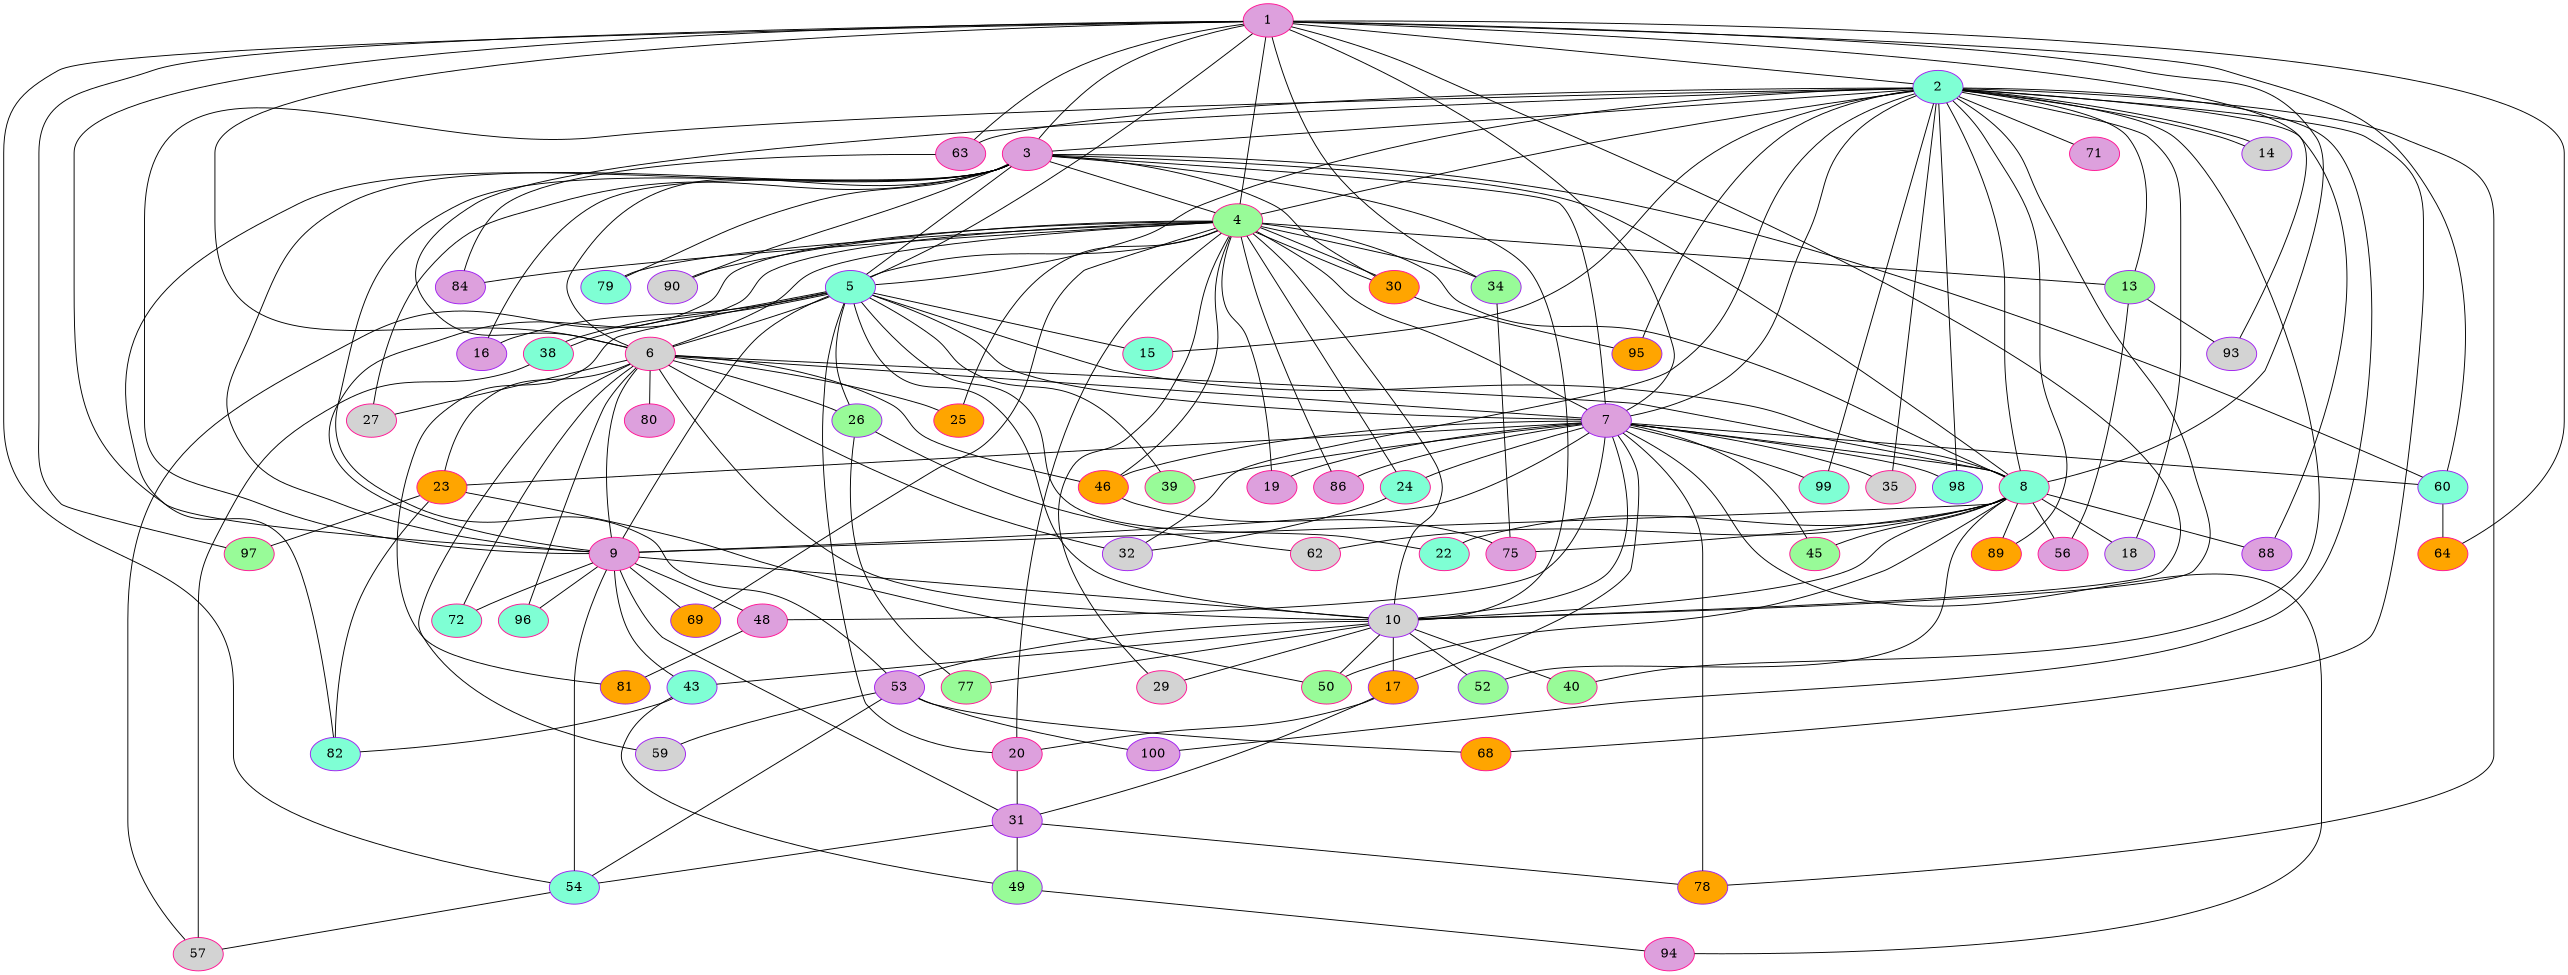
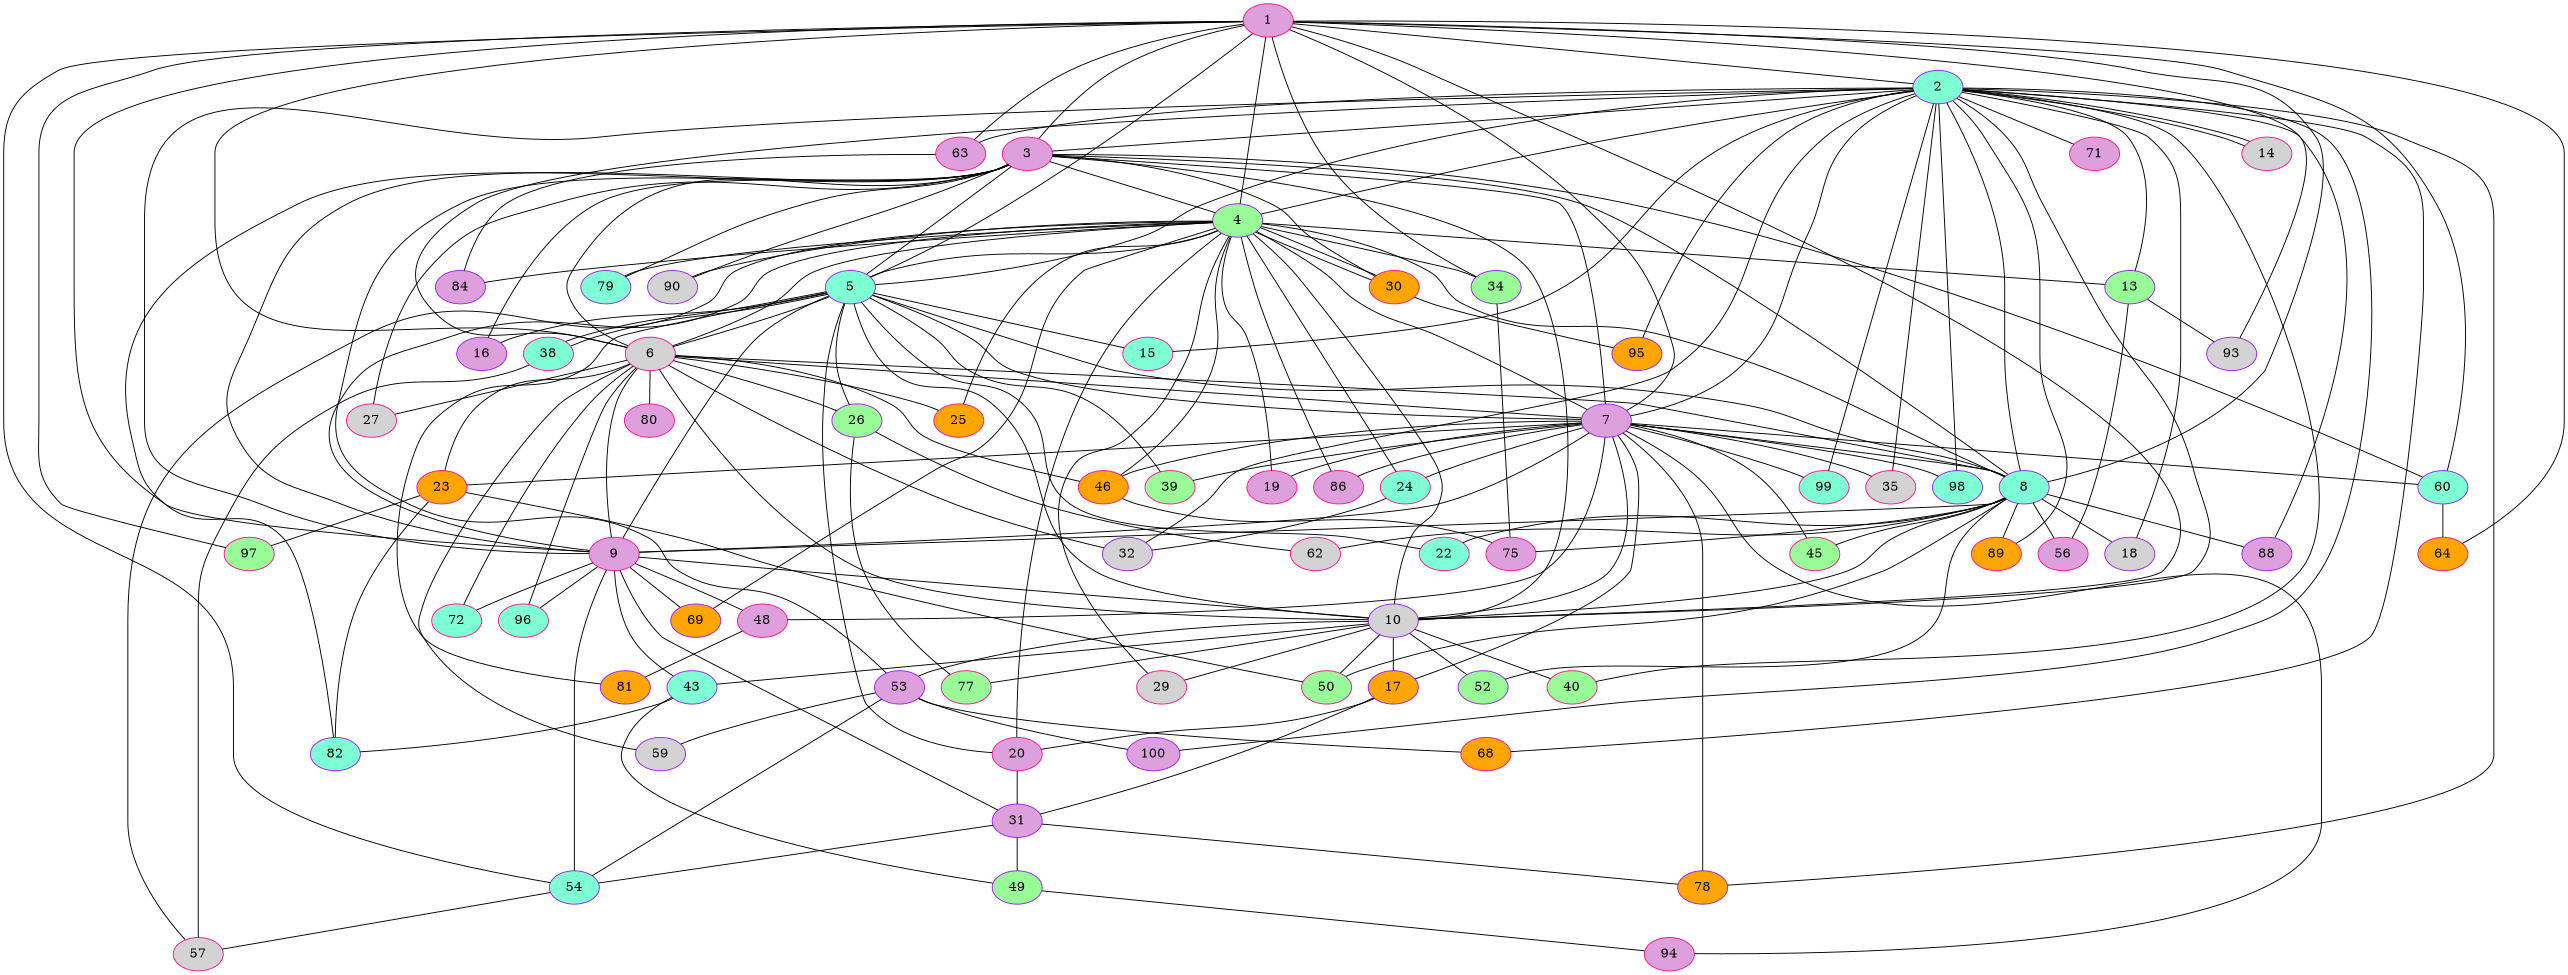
(2267, 154) -> (2267, 154)
(1238, 220) -> (1238, 220)
(2024, 487) -> (2024, 487)
